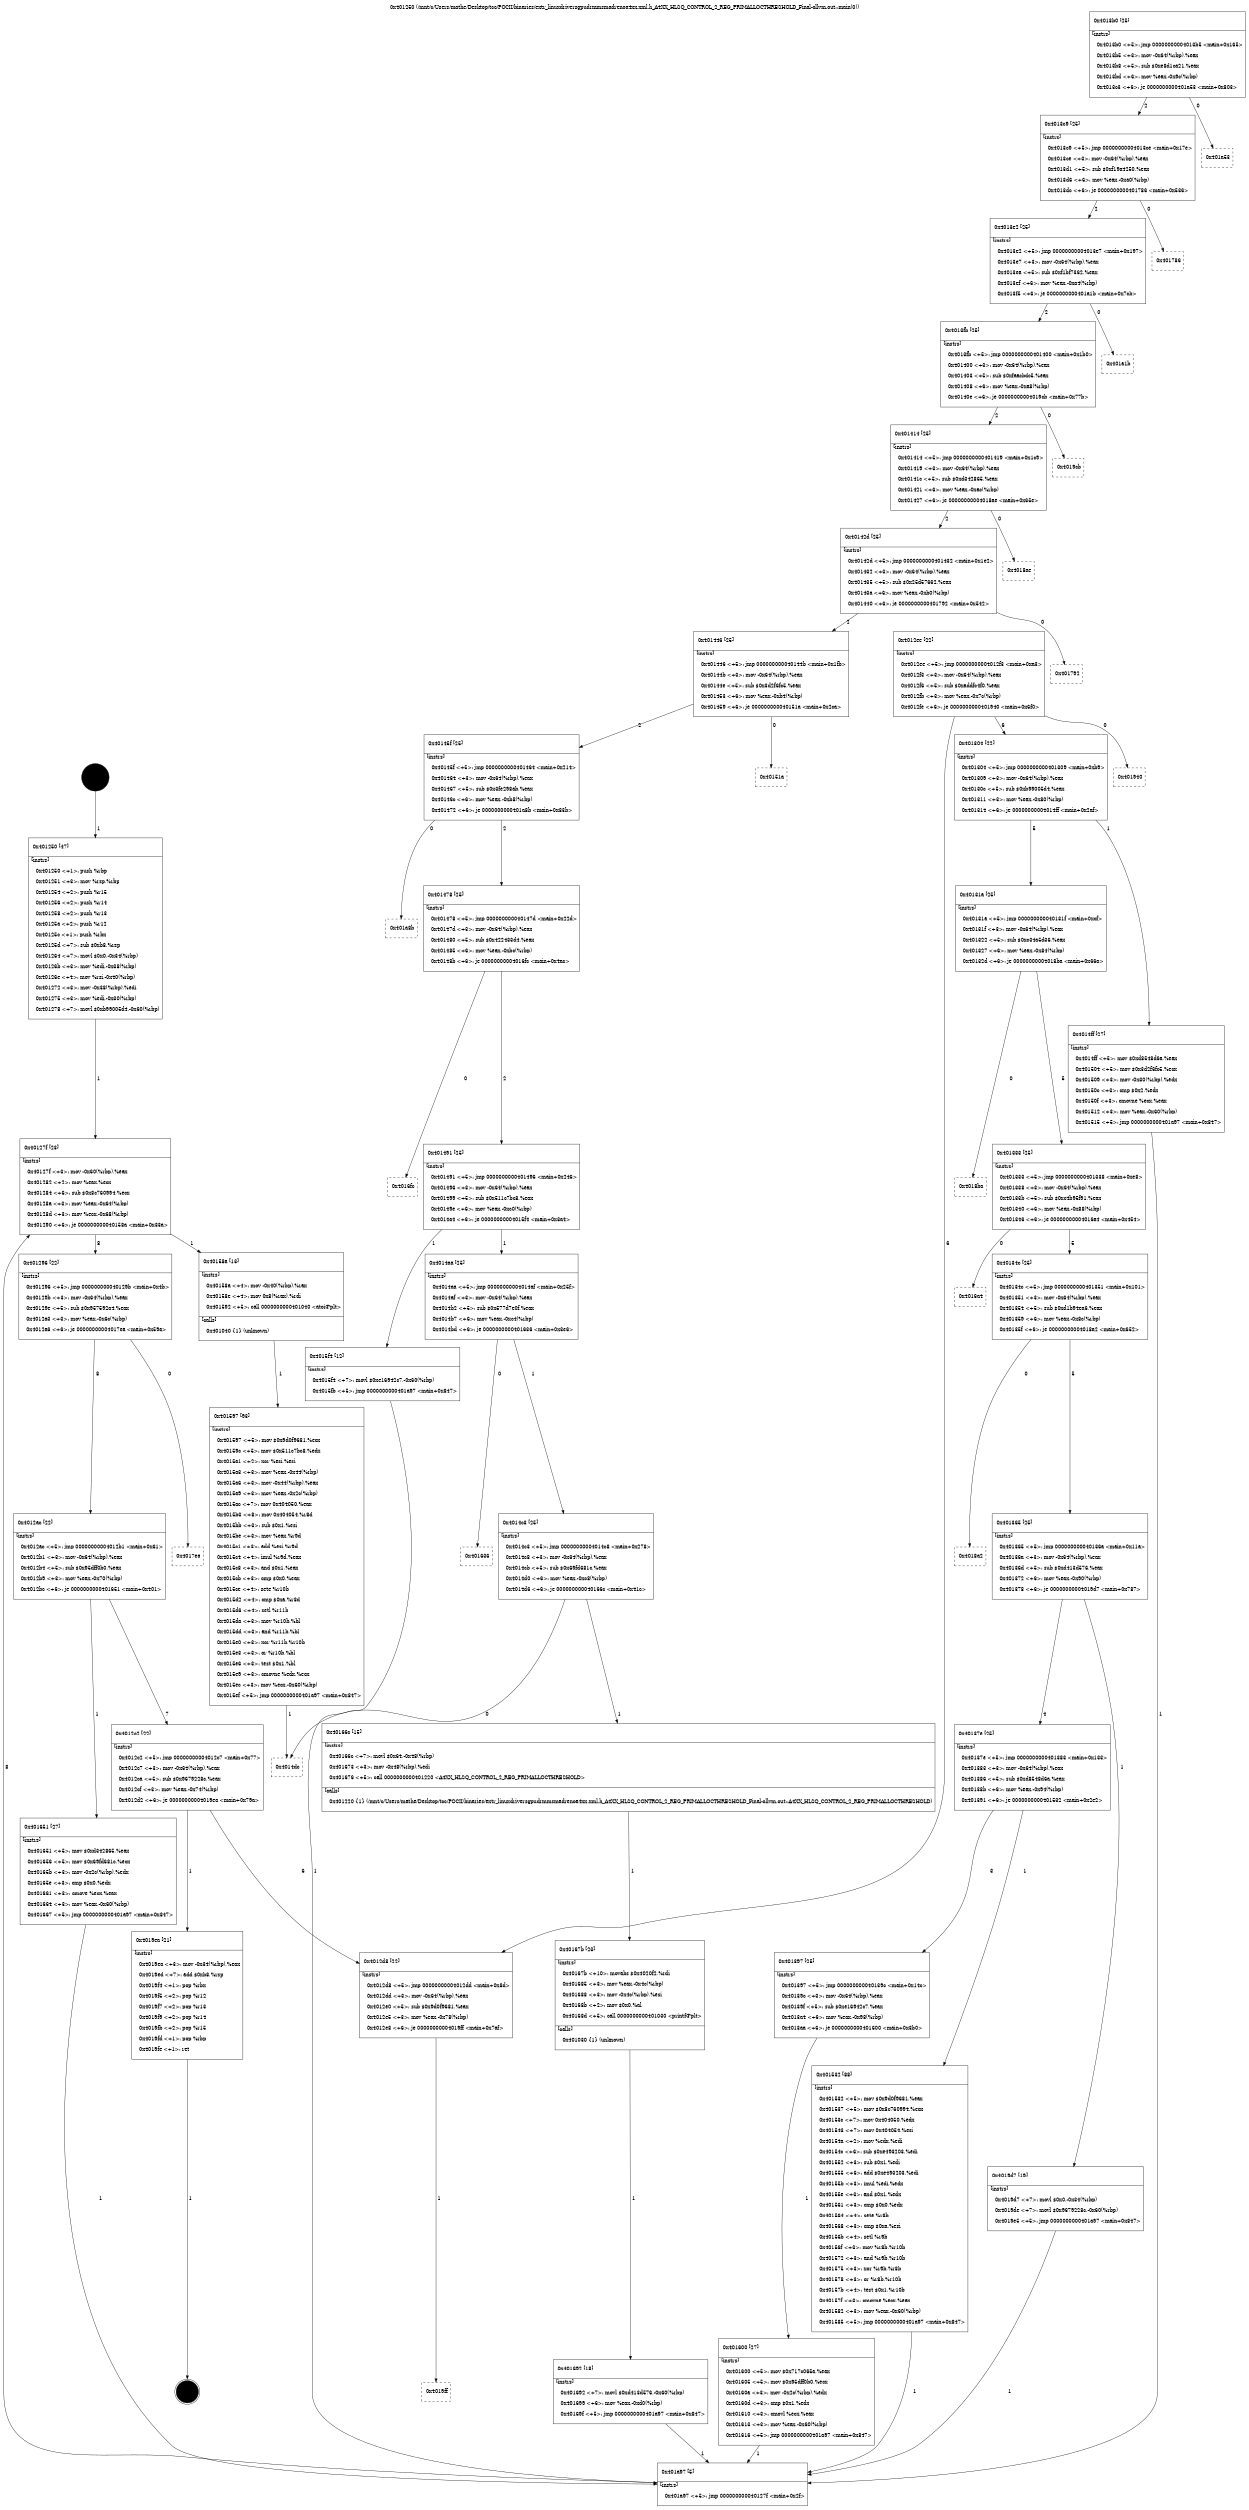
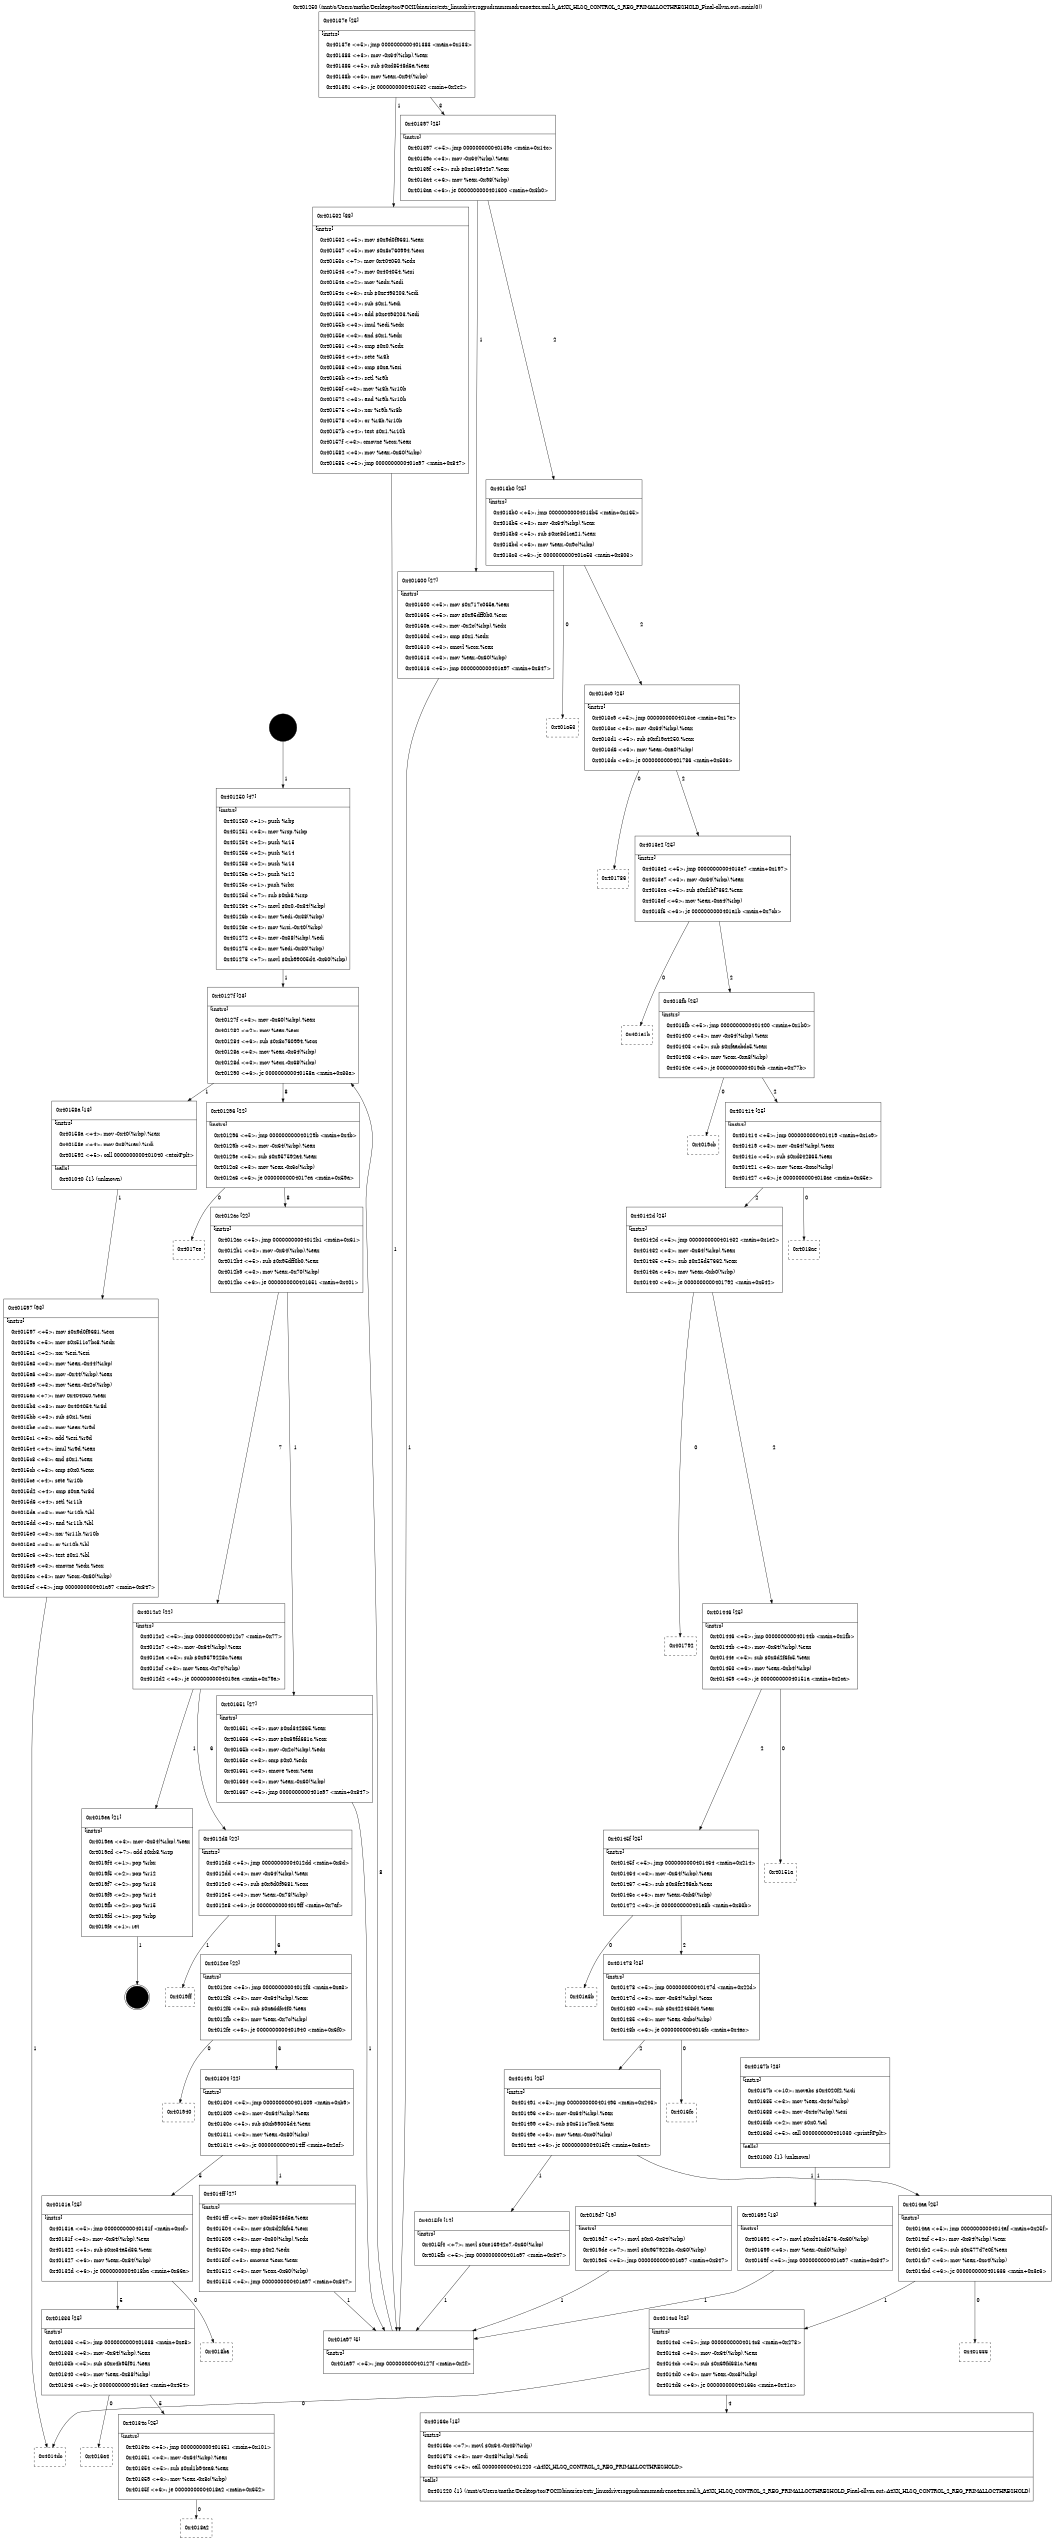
none -> (521, 338)
(945, 1503) -> (276, 1933)
(1070, 1556) -> none
(619, 1714) -> (729, 2404)
(629, 1874) -> none
